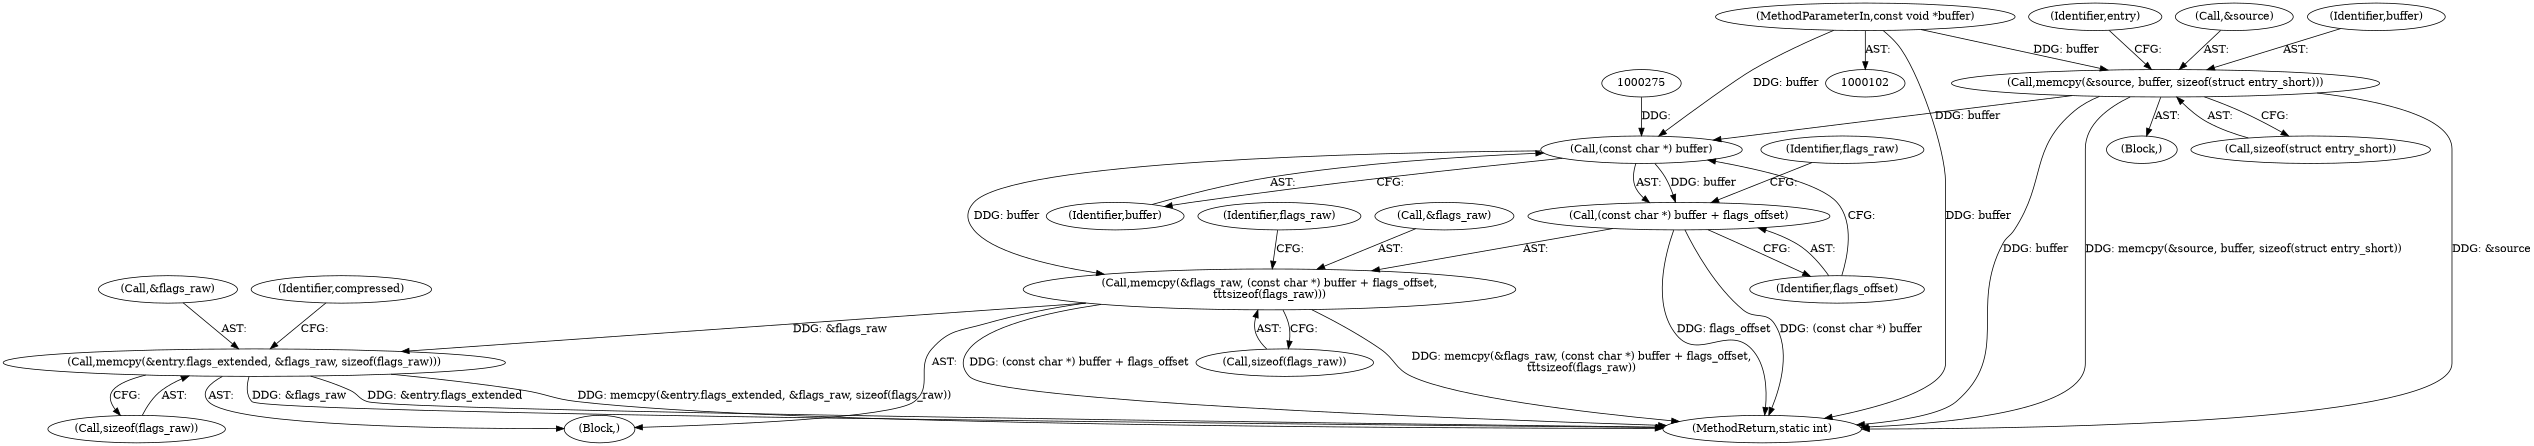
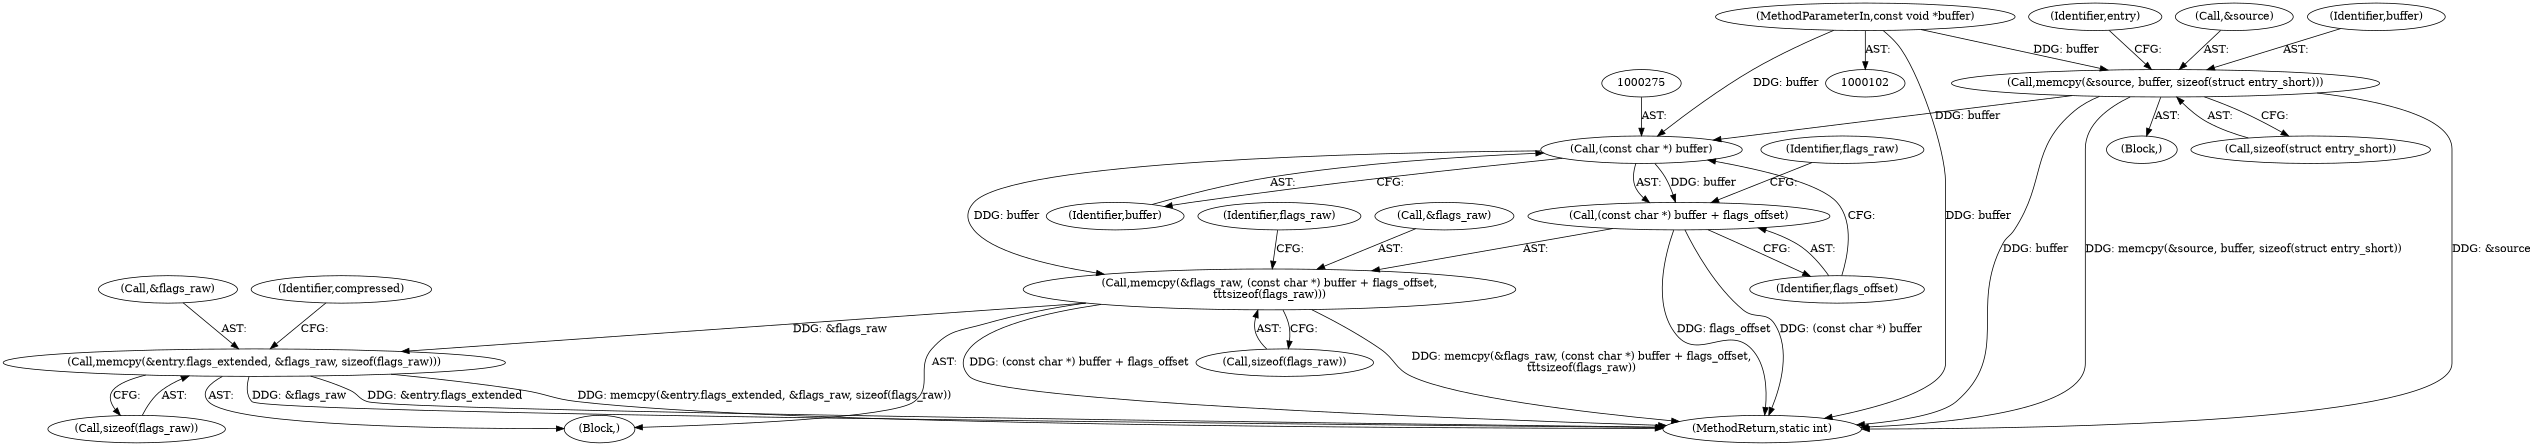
(1658, 116) -> (1656, 116)
